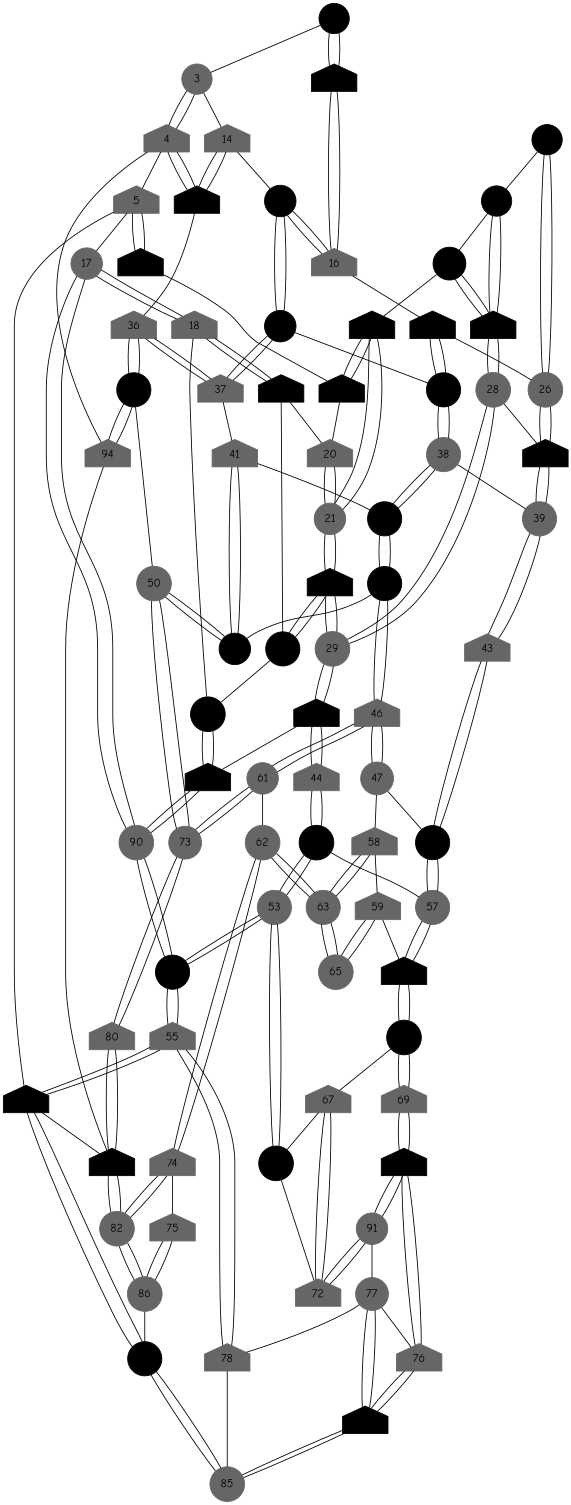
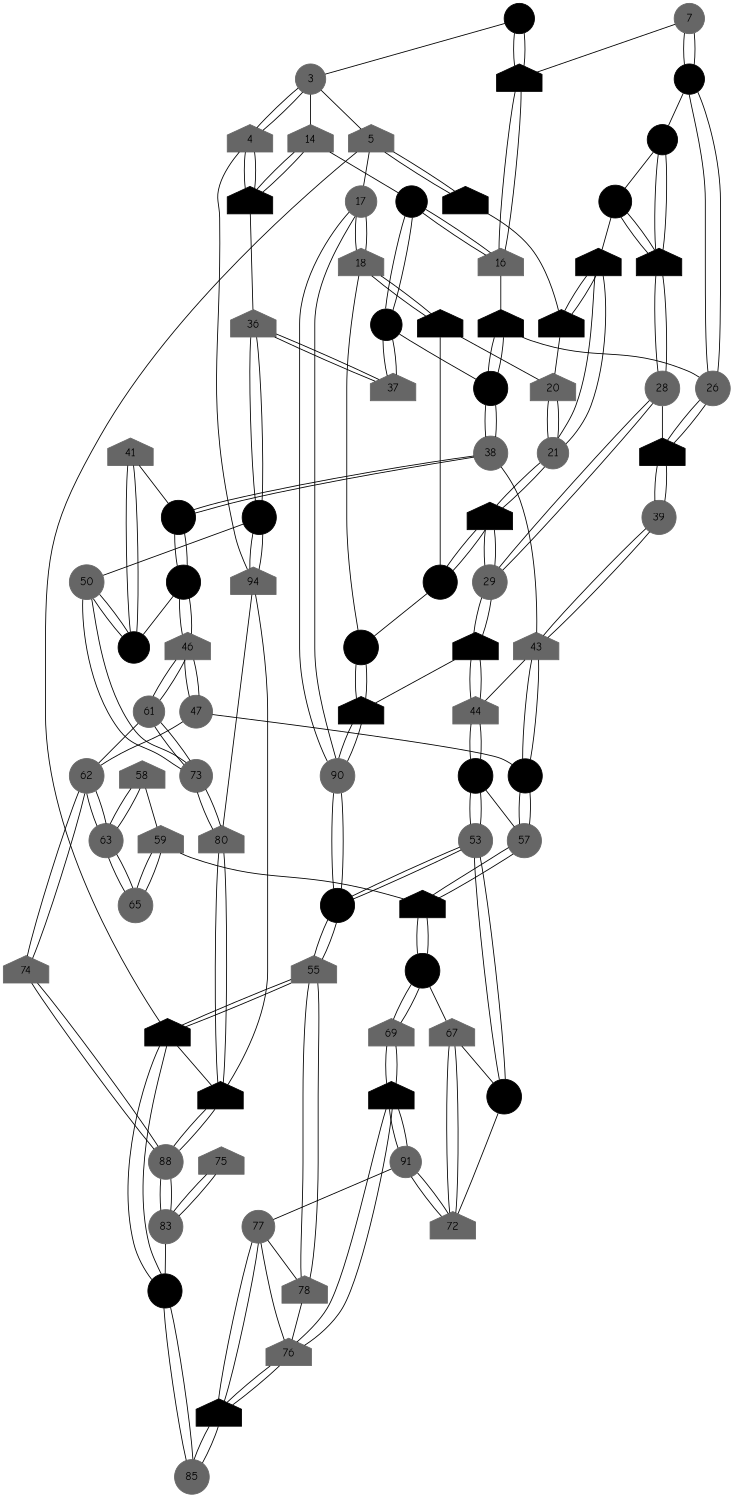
none -> (689, 19)
(152, 170) -> (341, 110)
(228, 421) -> none
(492, 487) -> (532, 551)
none -> (505, 680)
none -> (237, 710)
(376, 811) -> (152, 739)
(173, 1195) -> none
(117, 1229) -> (166, 1162)
(145, 1294) -> (166, 1227)
(227, 1419) -> (297, 1321)
